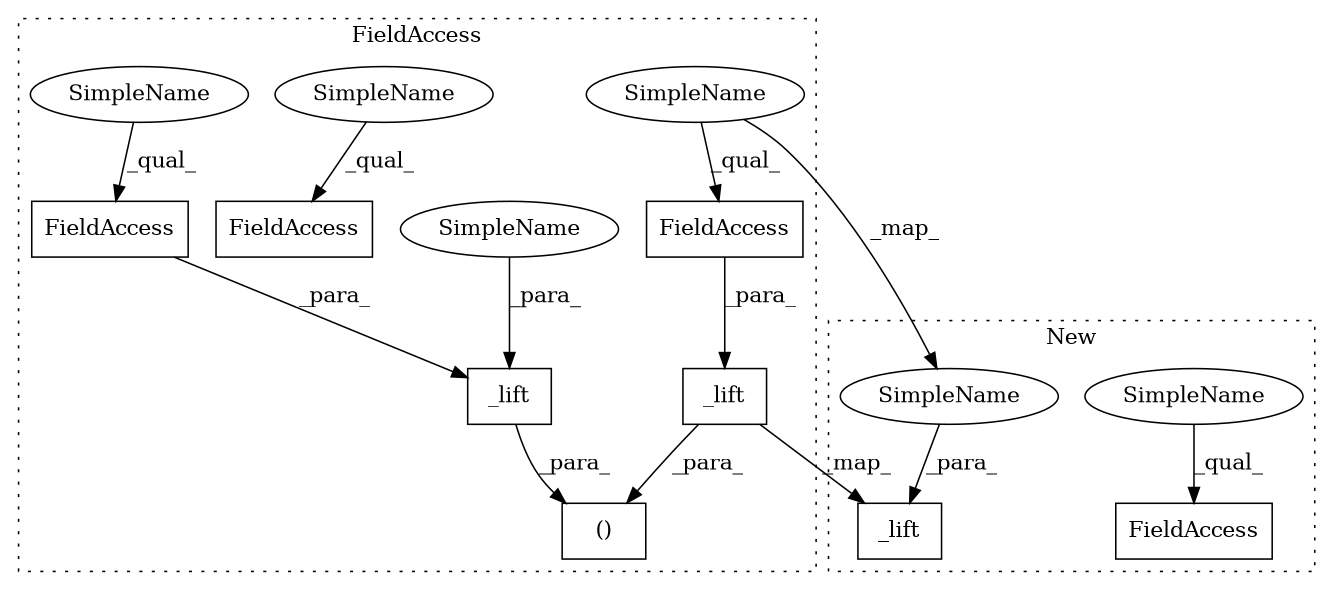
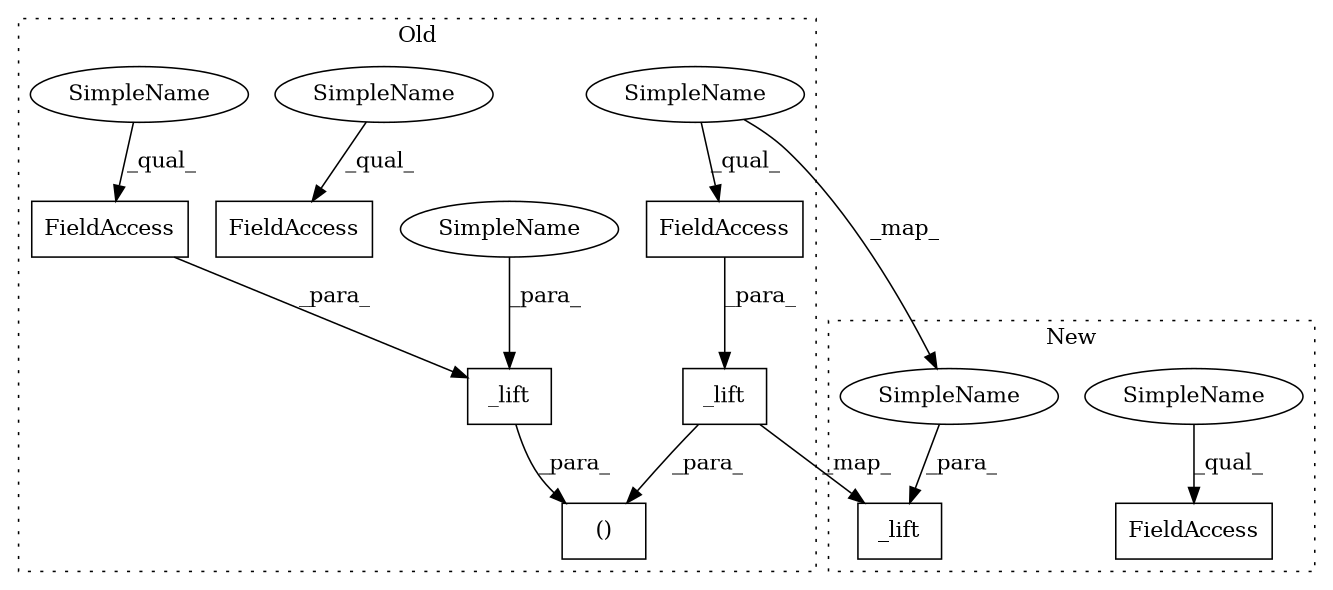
(417, 36) -> (417, 36)
